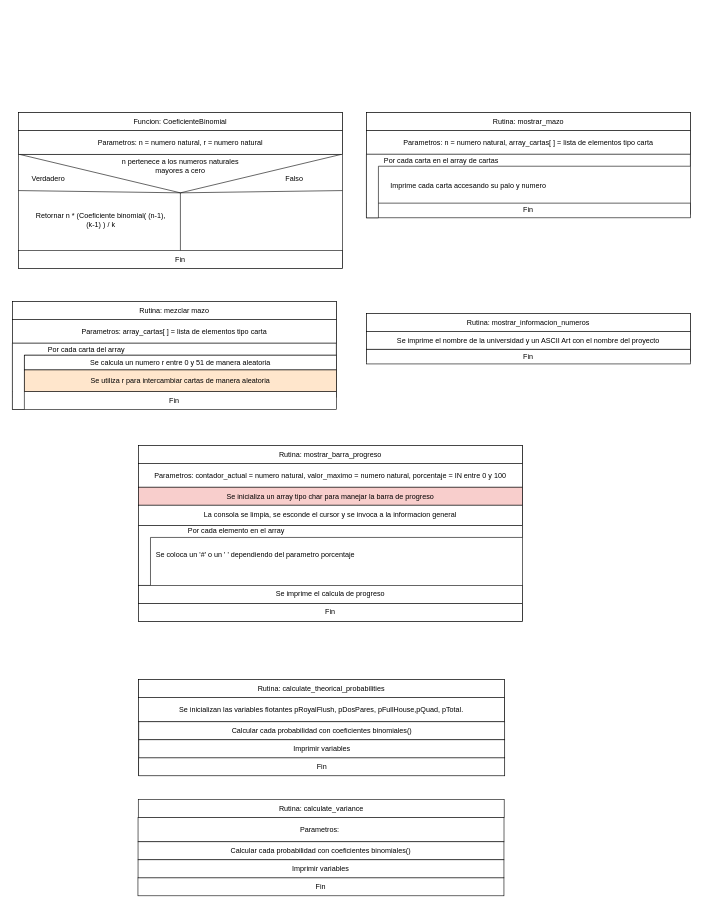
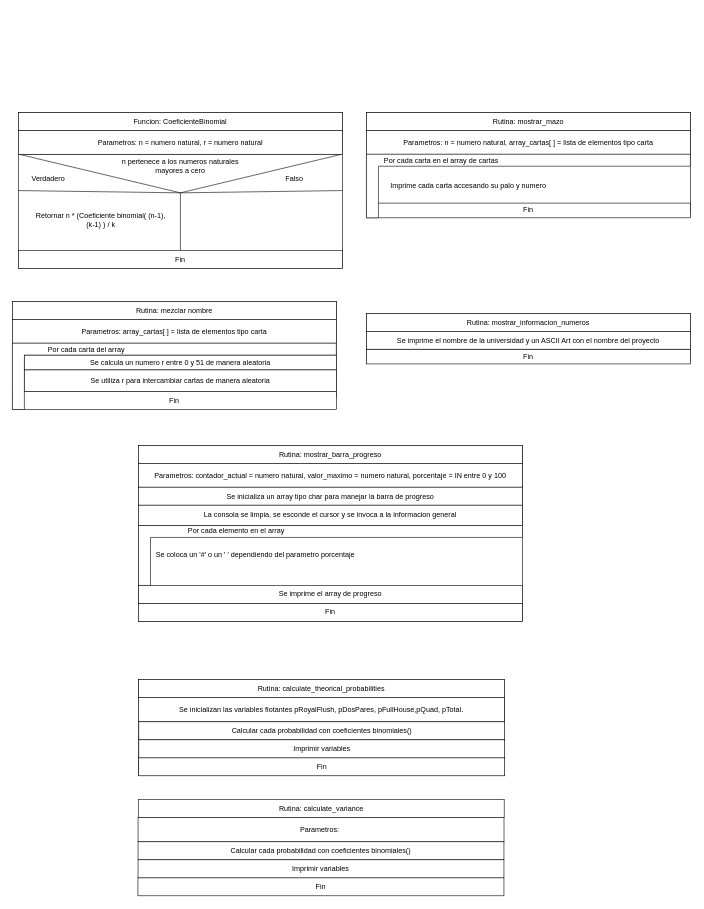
(174, 311) -> (174, 311)
(180, 381) -> (180, 381)
(330, 496) -> (330, 496)
(330, 594) -> (330, 594)
